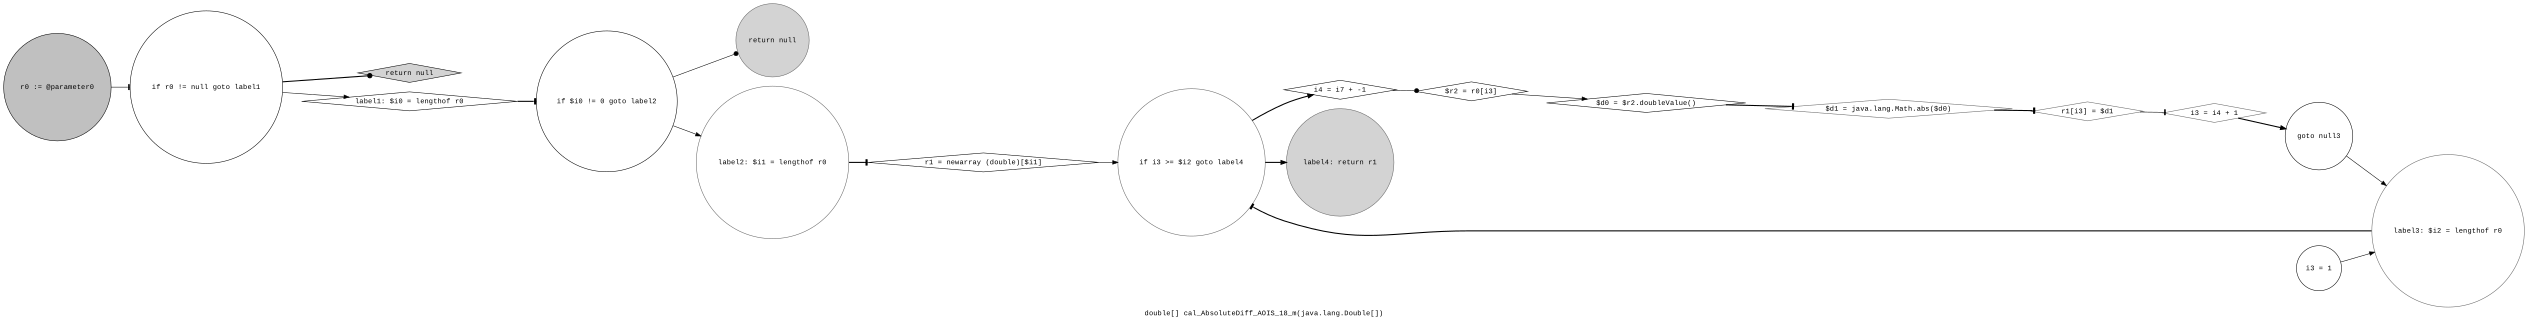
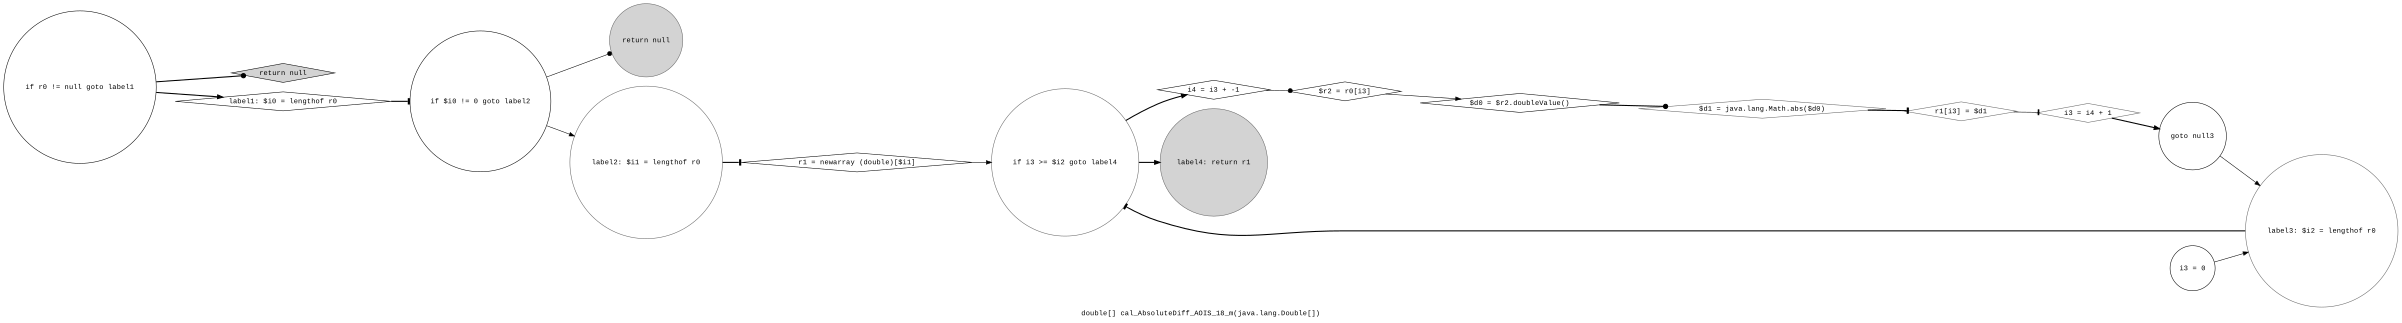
(57, 87) -> none
(1340, 90) -> (1214, 90)
(313, 95) -> (187, 95)
(1759, 106) -> (1631, 106)
(2319, 268) -> (2193, 268)
